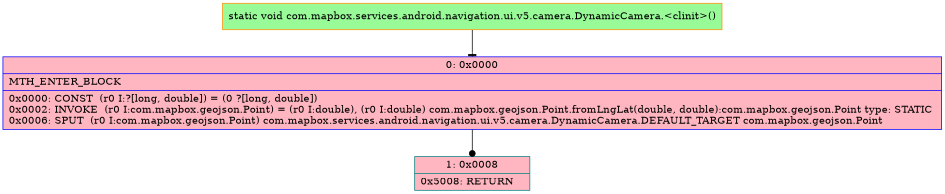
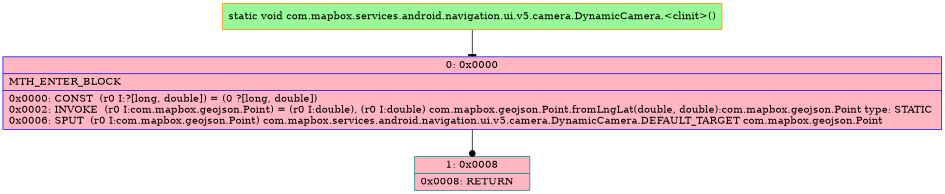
(472, 182) -> (472, 182)
